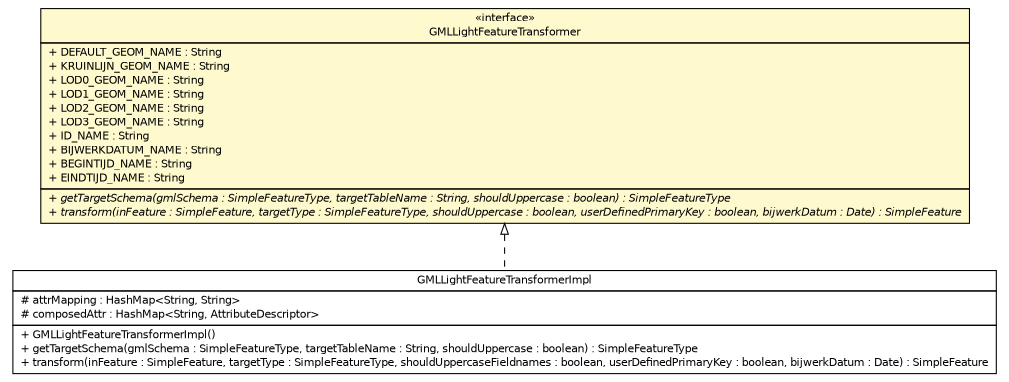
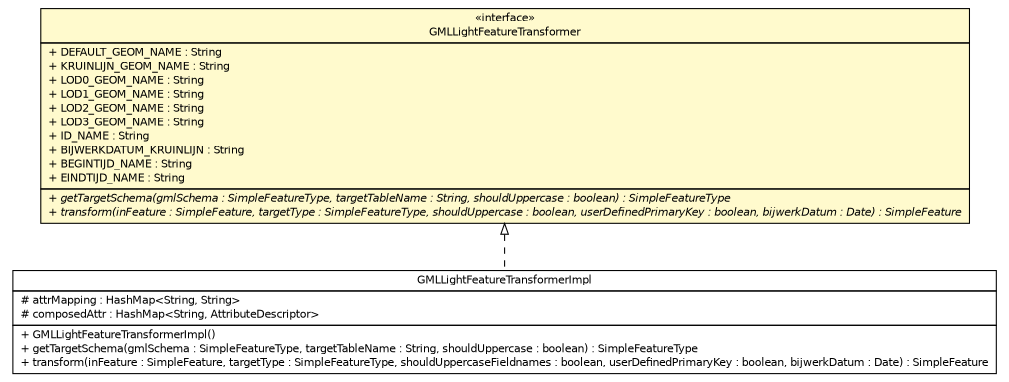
(135, 150) -> (147, 150)
